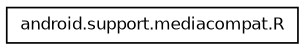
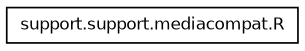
(152, 25) -> (152, 25)
